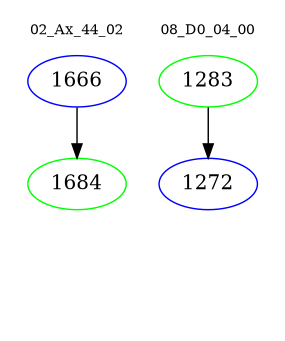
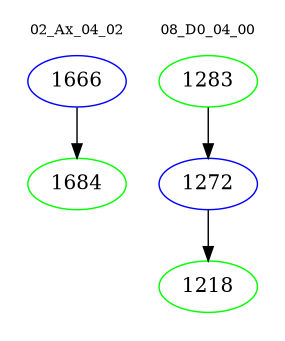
(77, 31) -> (77, 31)
none -> (208, 287)
